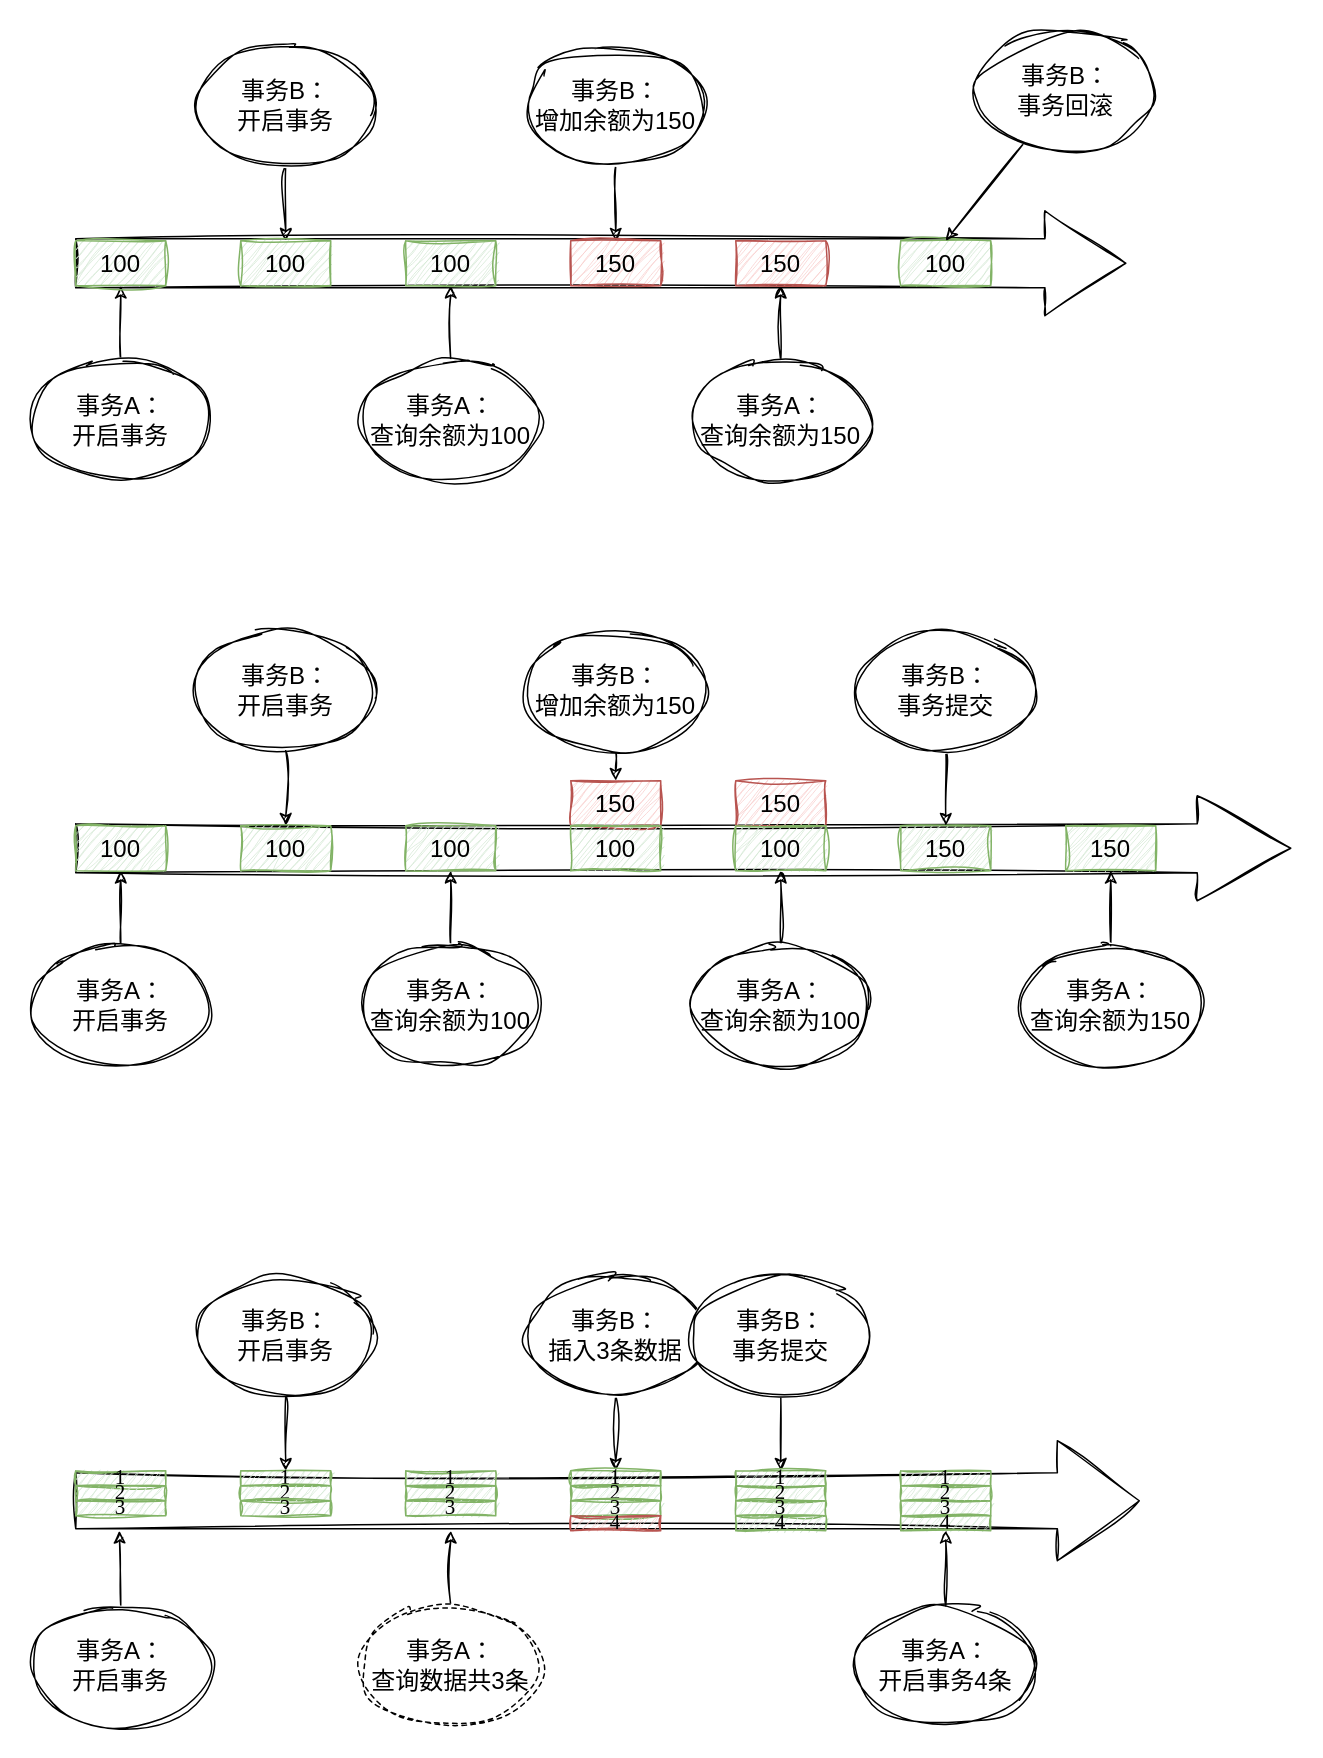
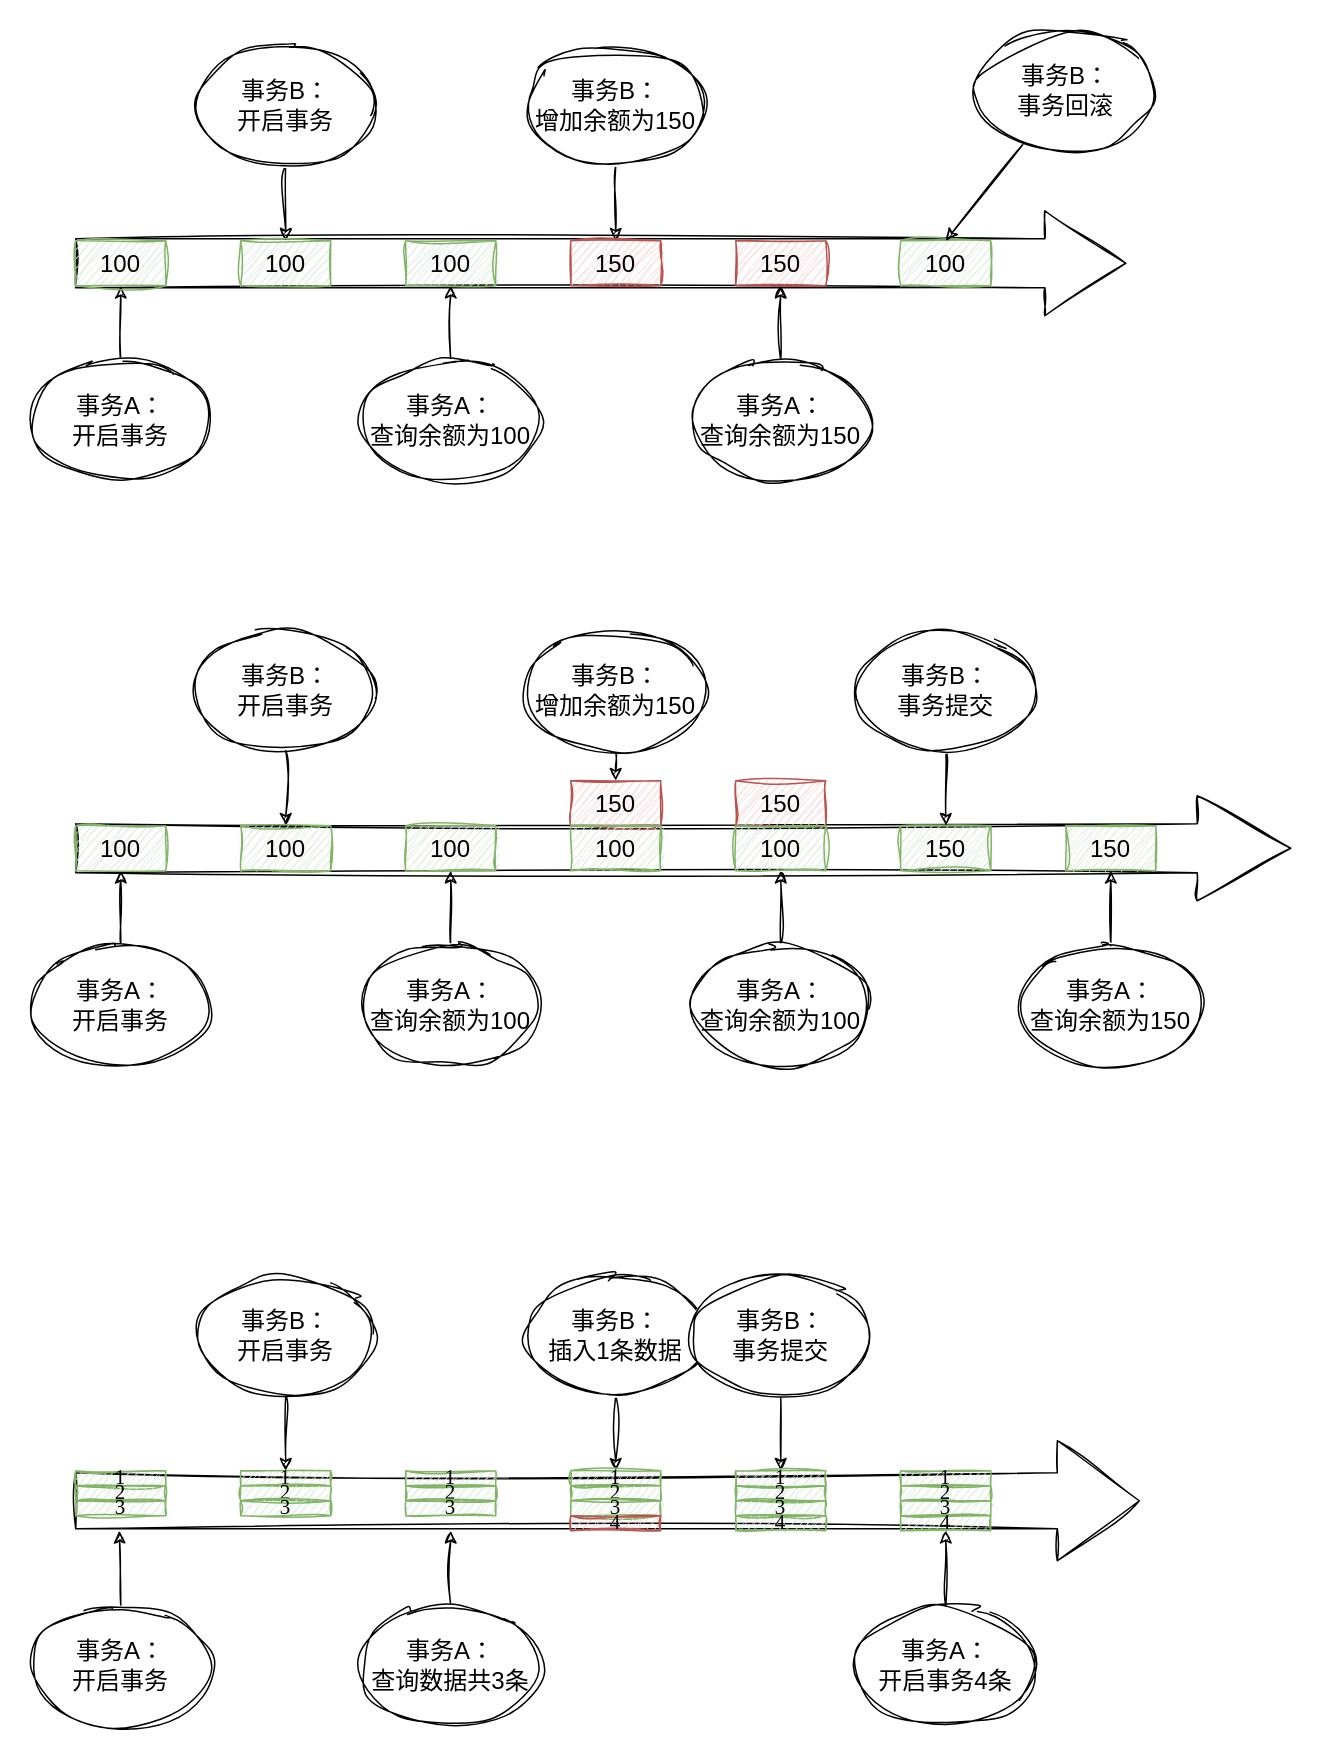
(616, 1336) -> (616, 1336)
(451, 1666) -> (451, 1666)
